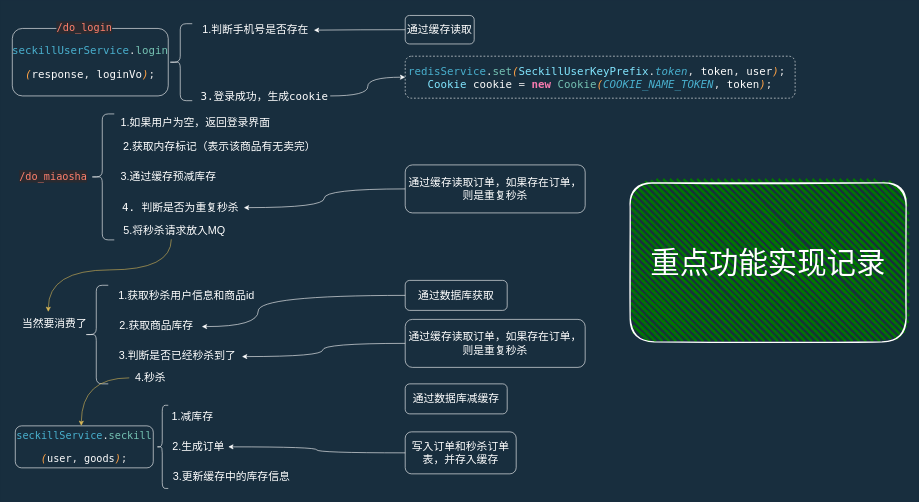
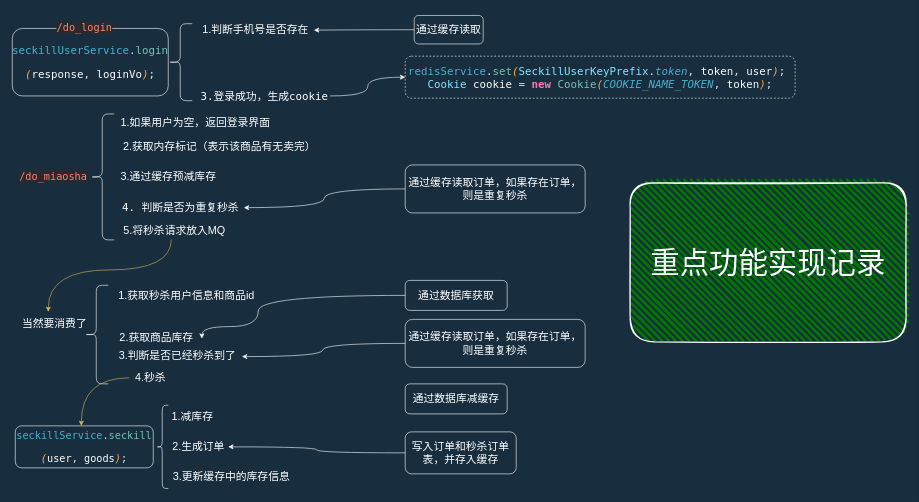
(440, 29) -> (449, 29)
(156, 325) -> (156, 337)
